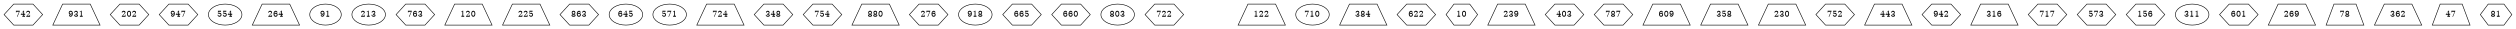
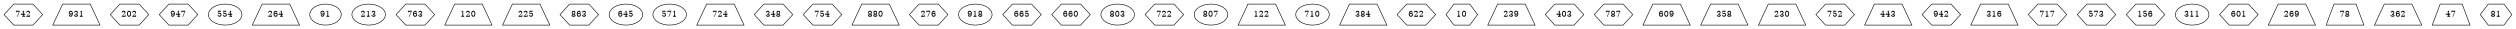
none -> (1211, 15)
